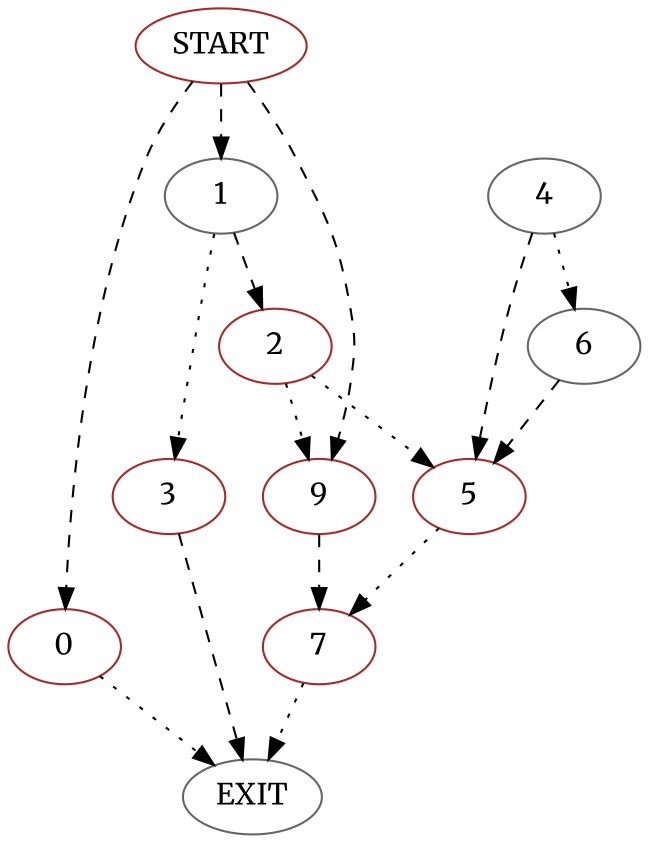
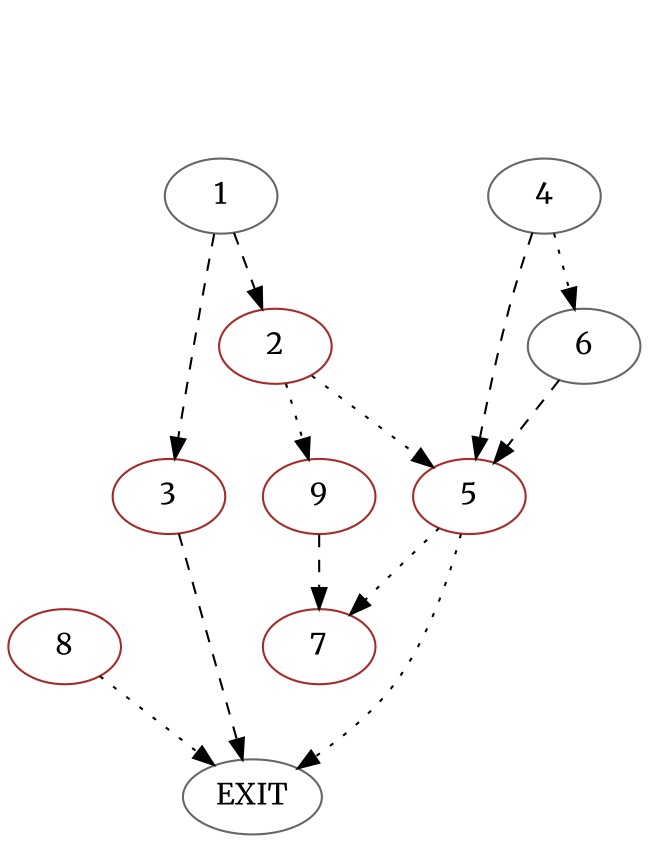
(221, 46) -> none
(196, 336) -> (196, 336)
(65, 647) -> (65, 647)
(290, 712) -> (410, 660)
